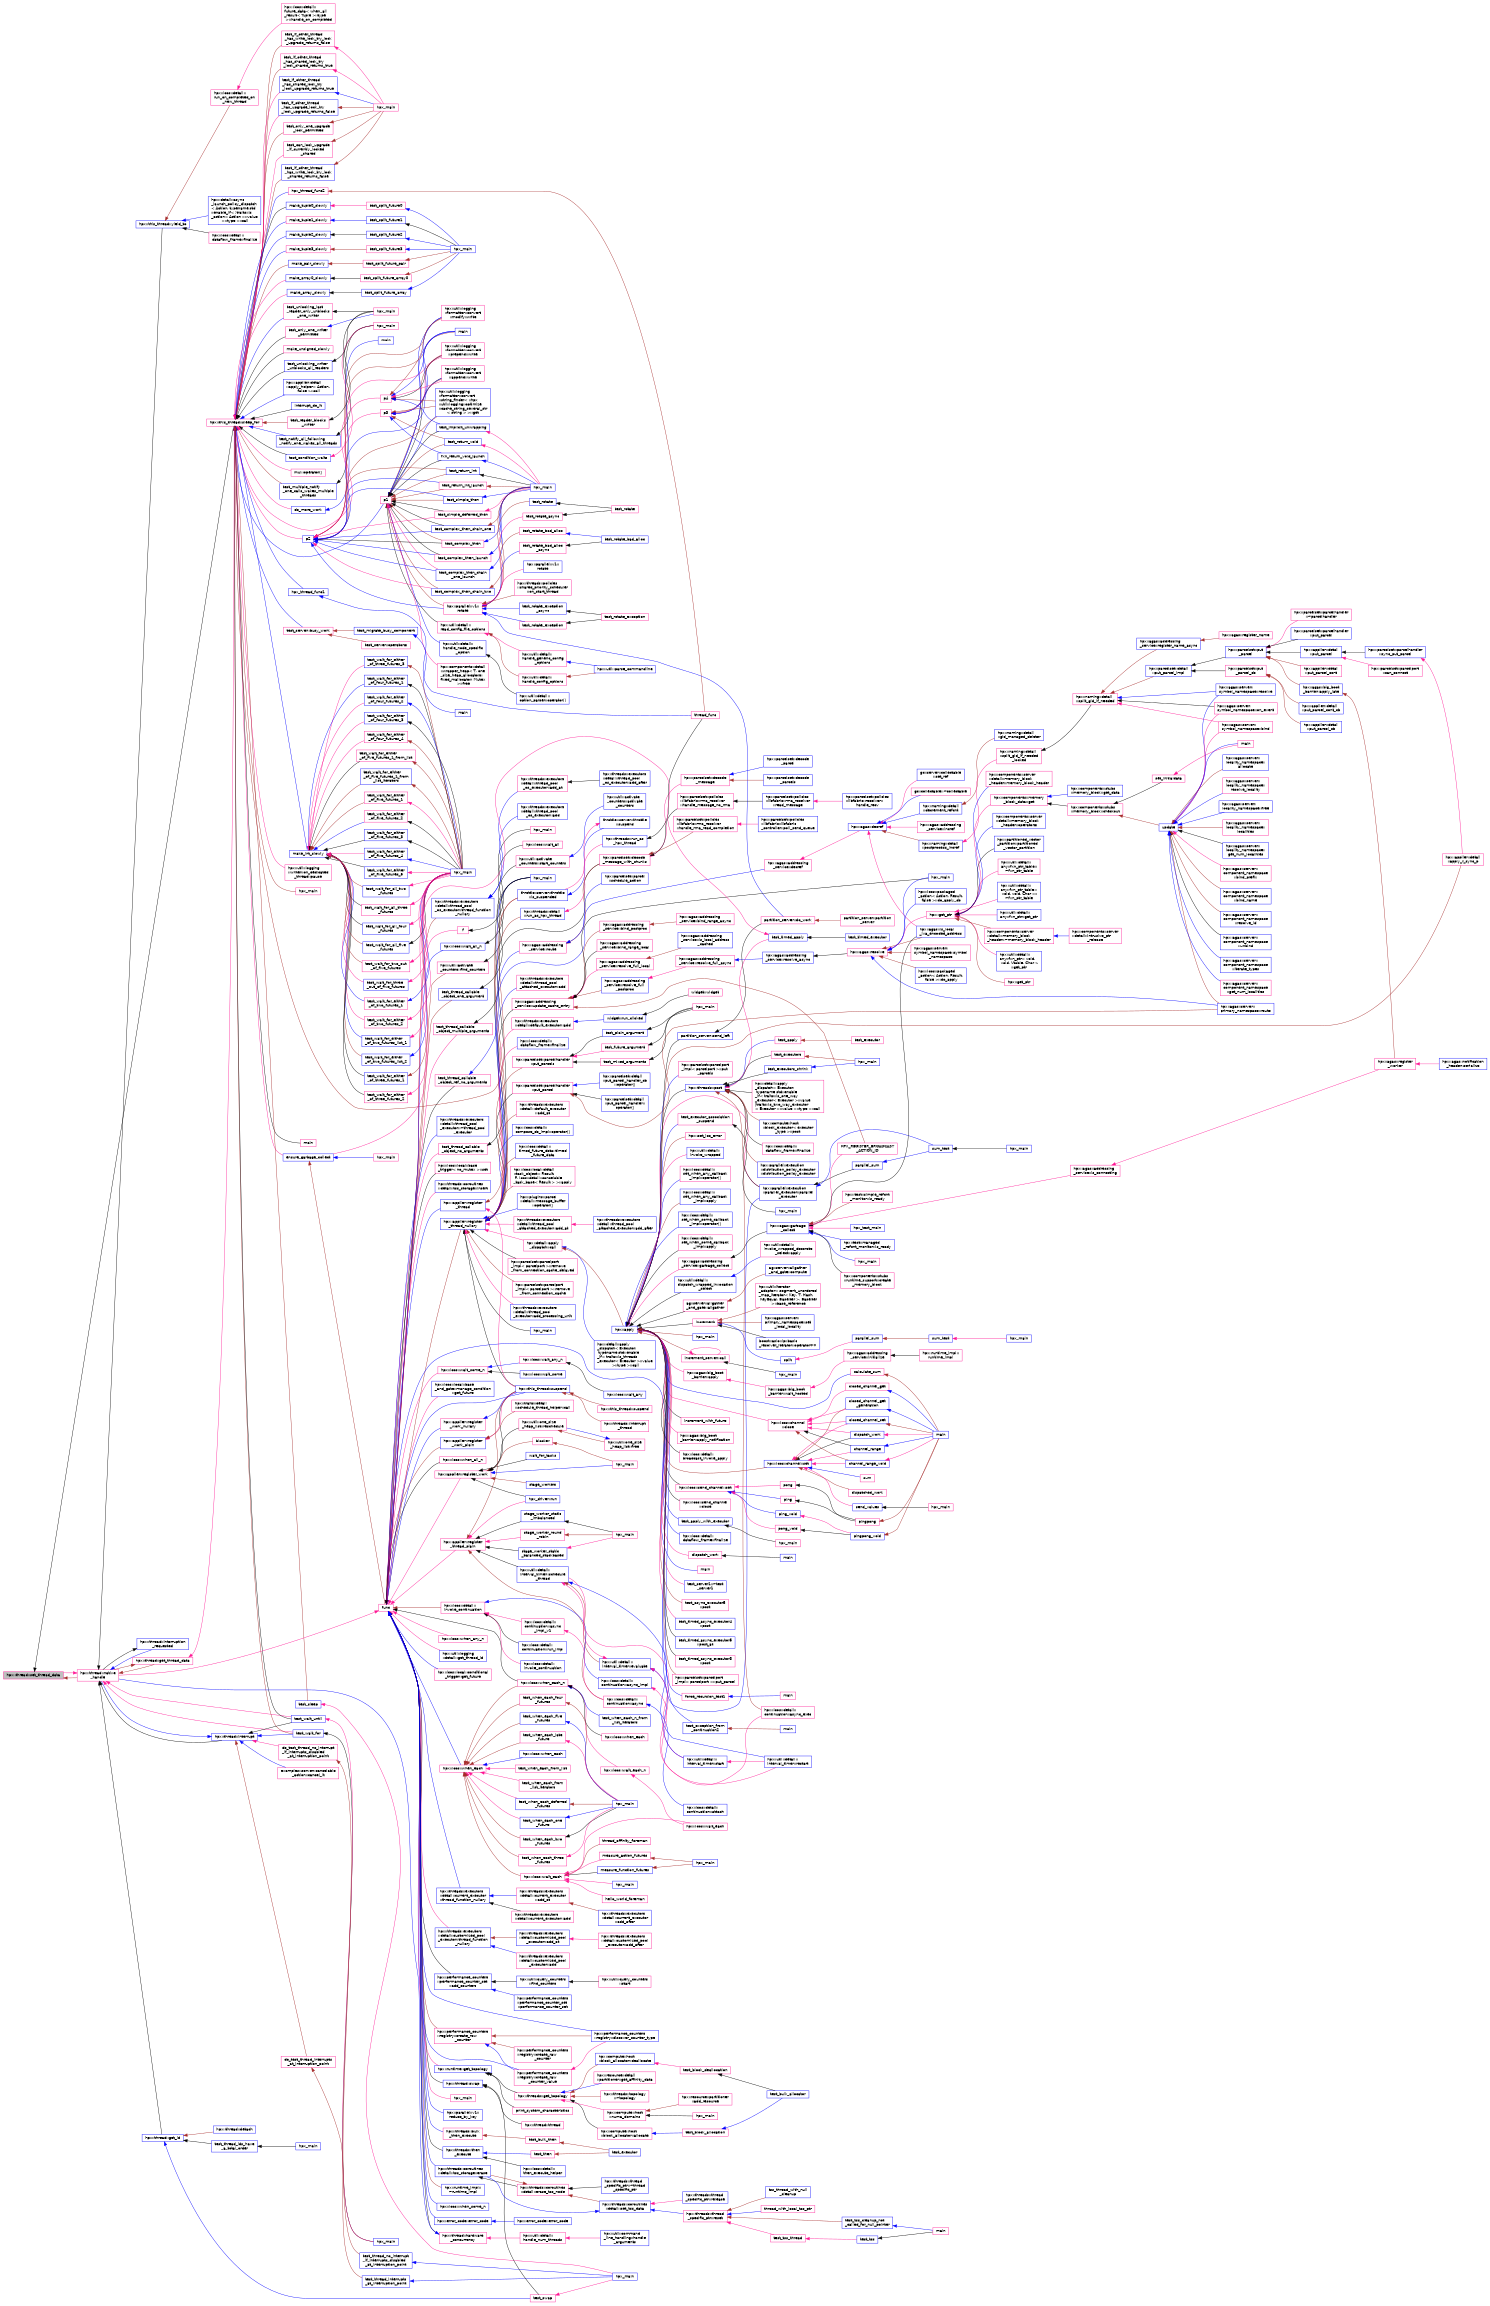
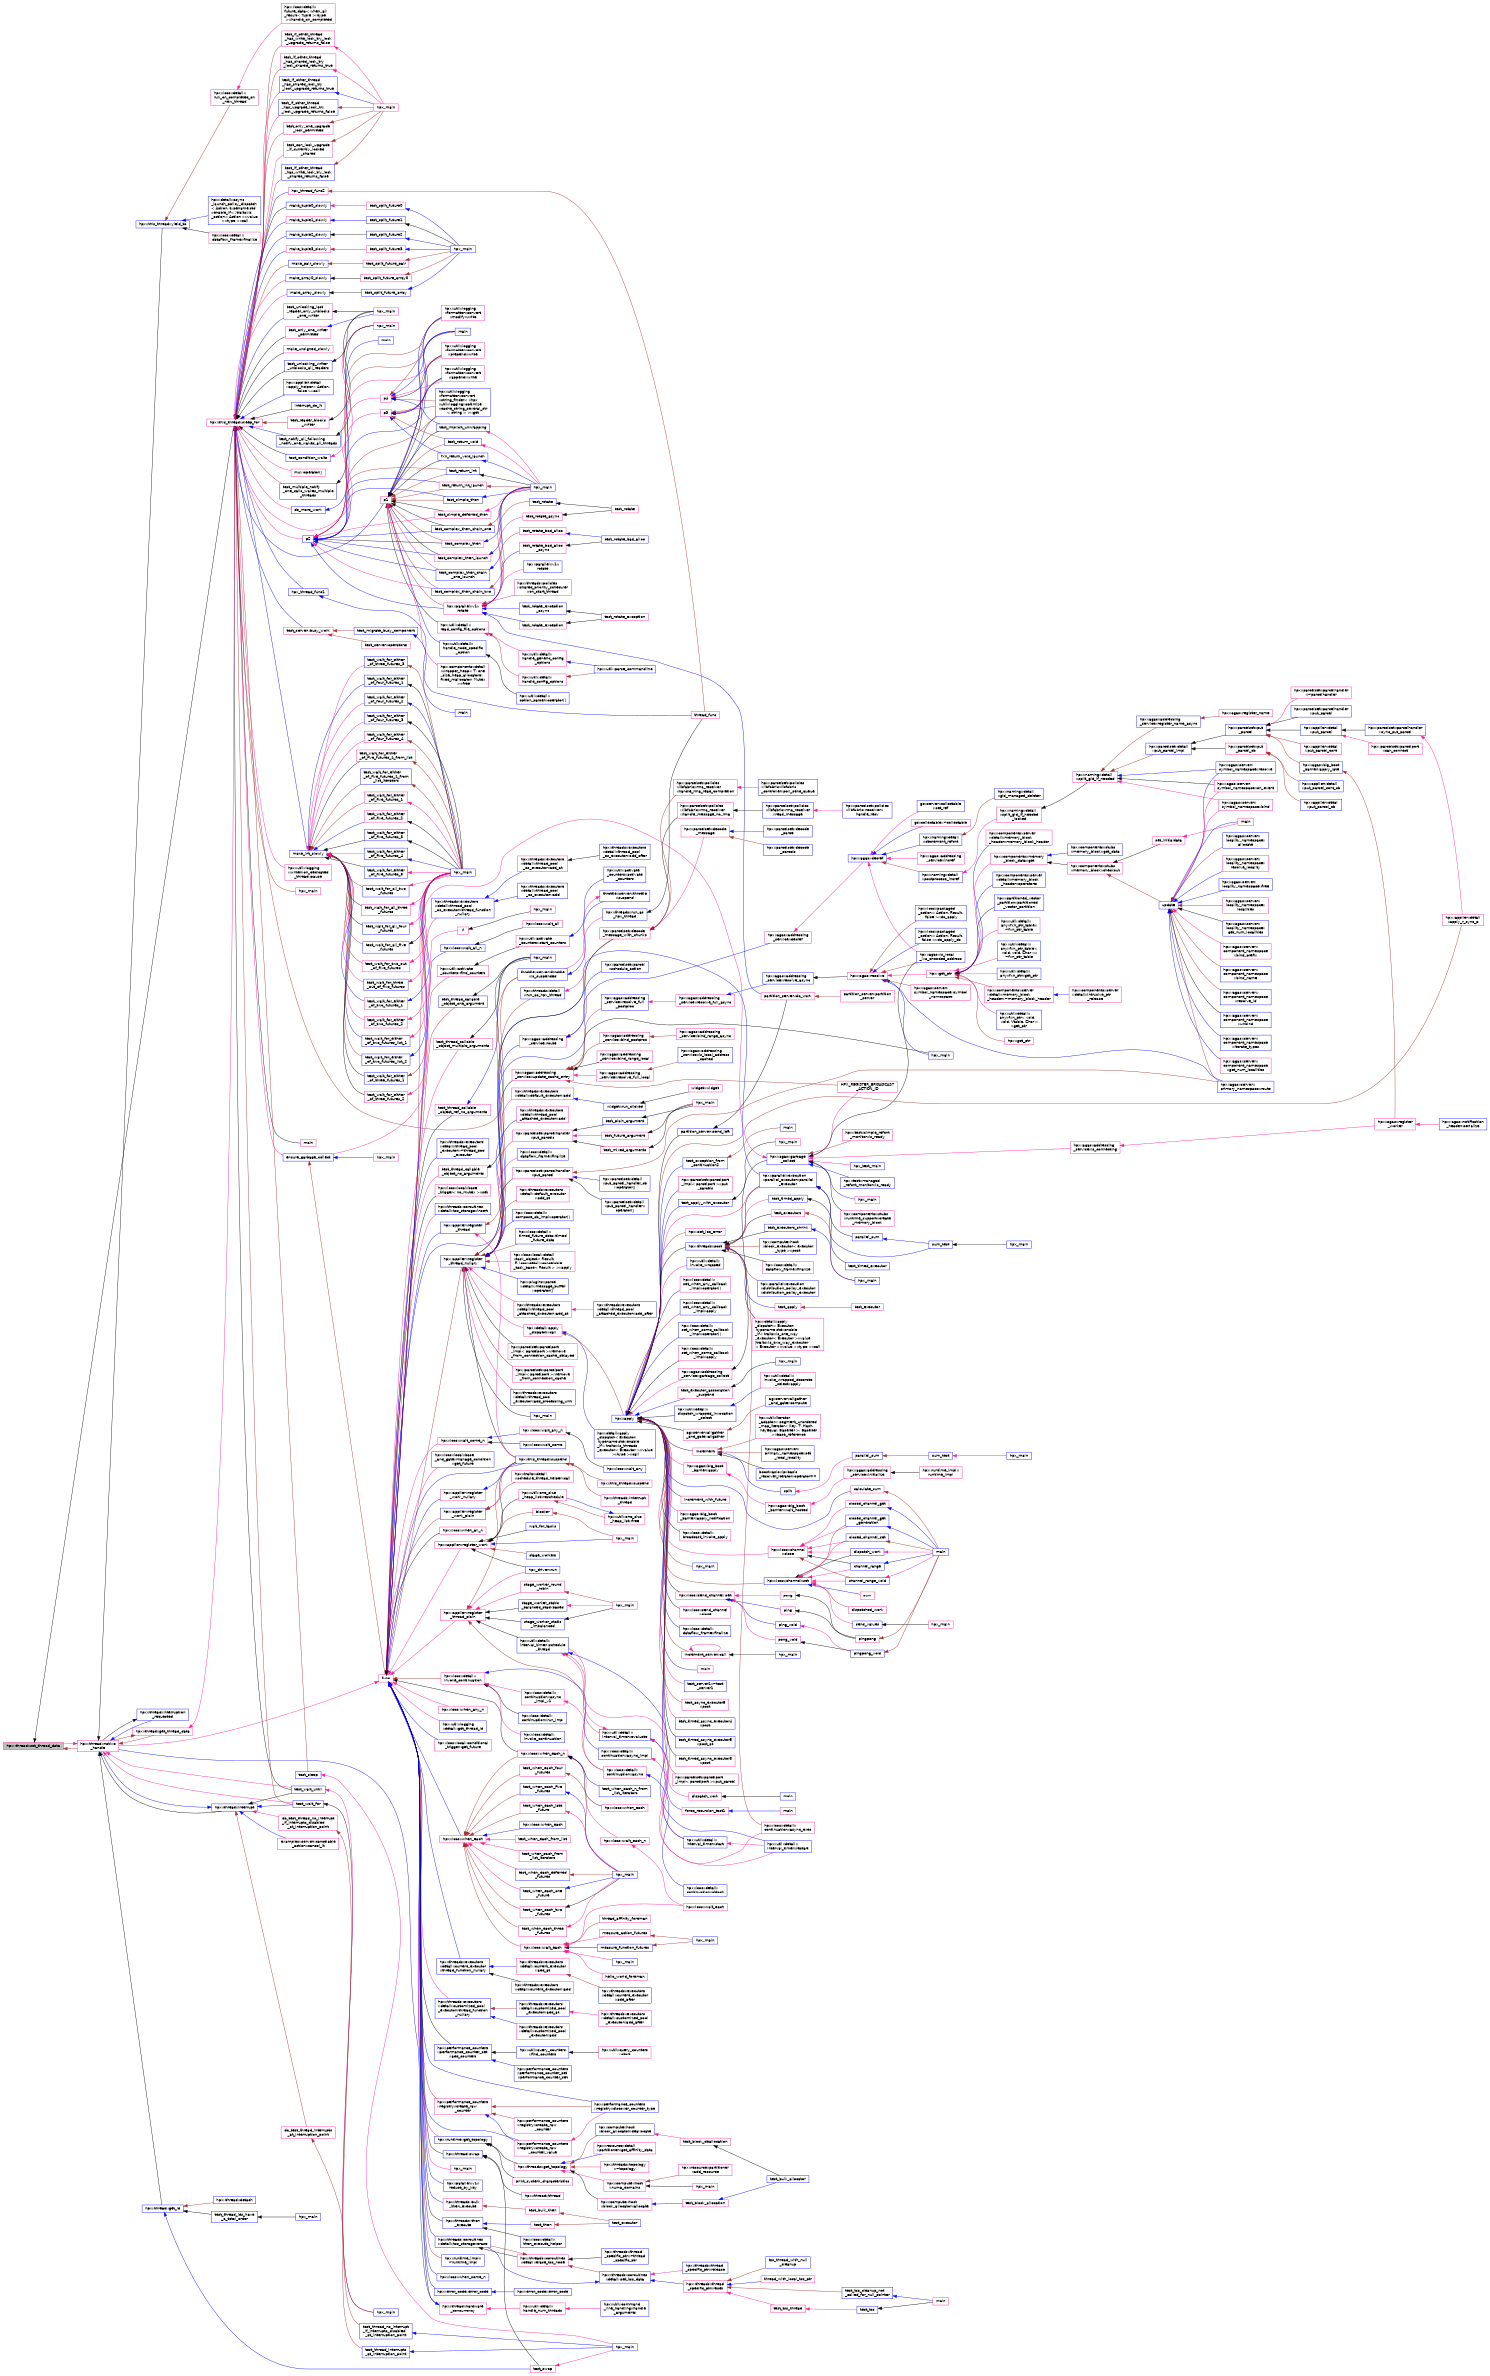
(496, 807) -> (552, 827)
